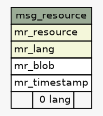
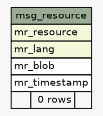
(55, 100) -> (55, 100)
